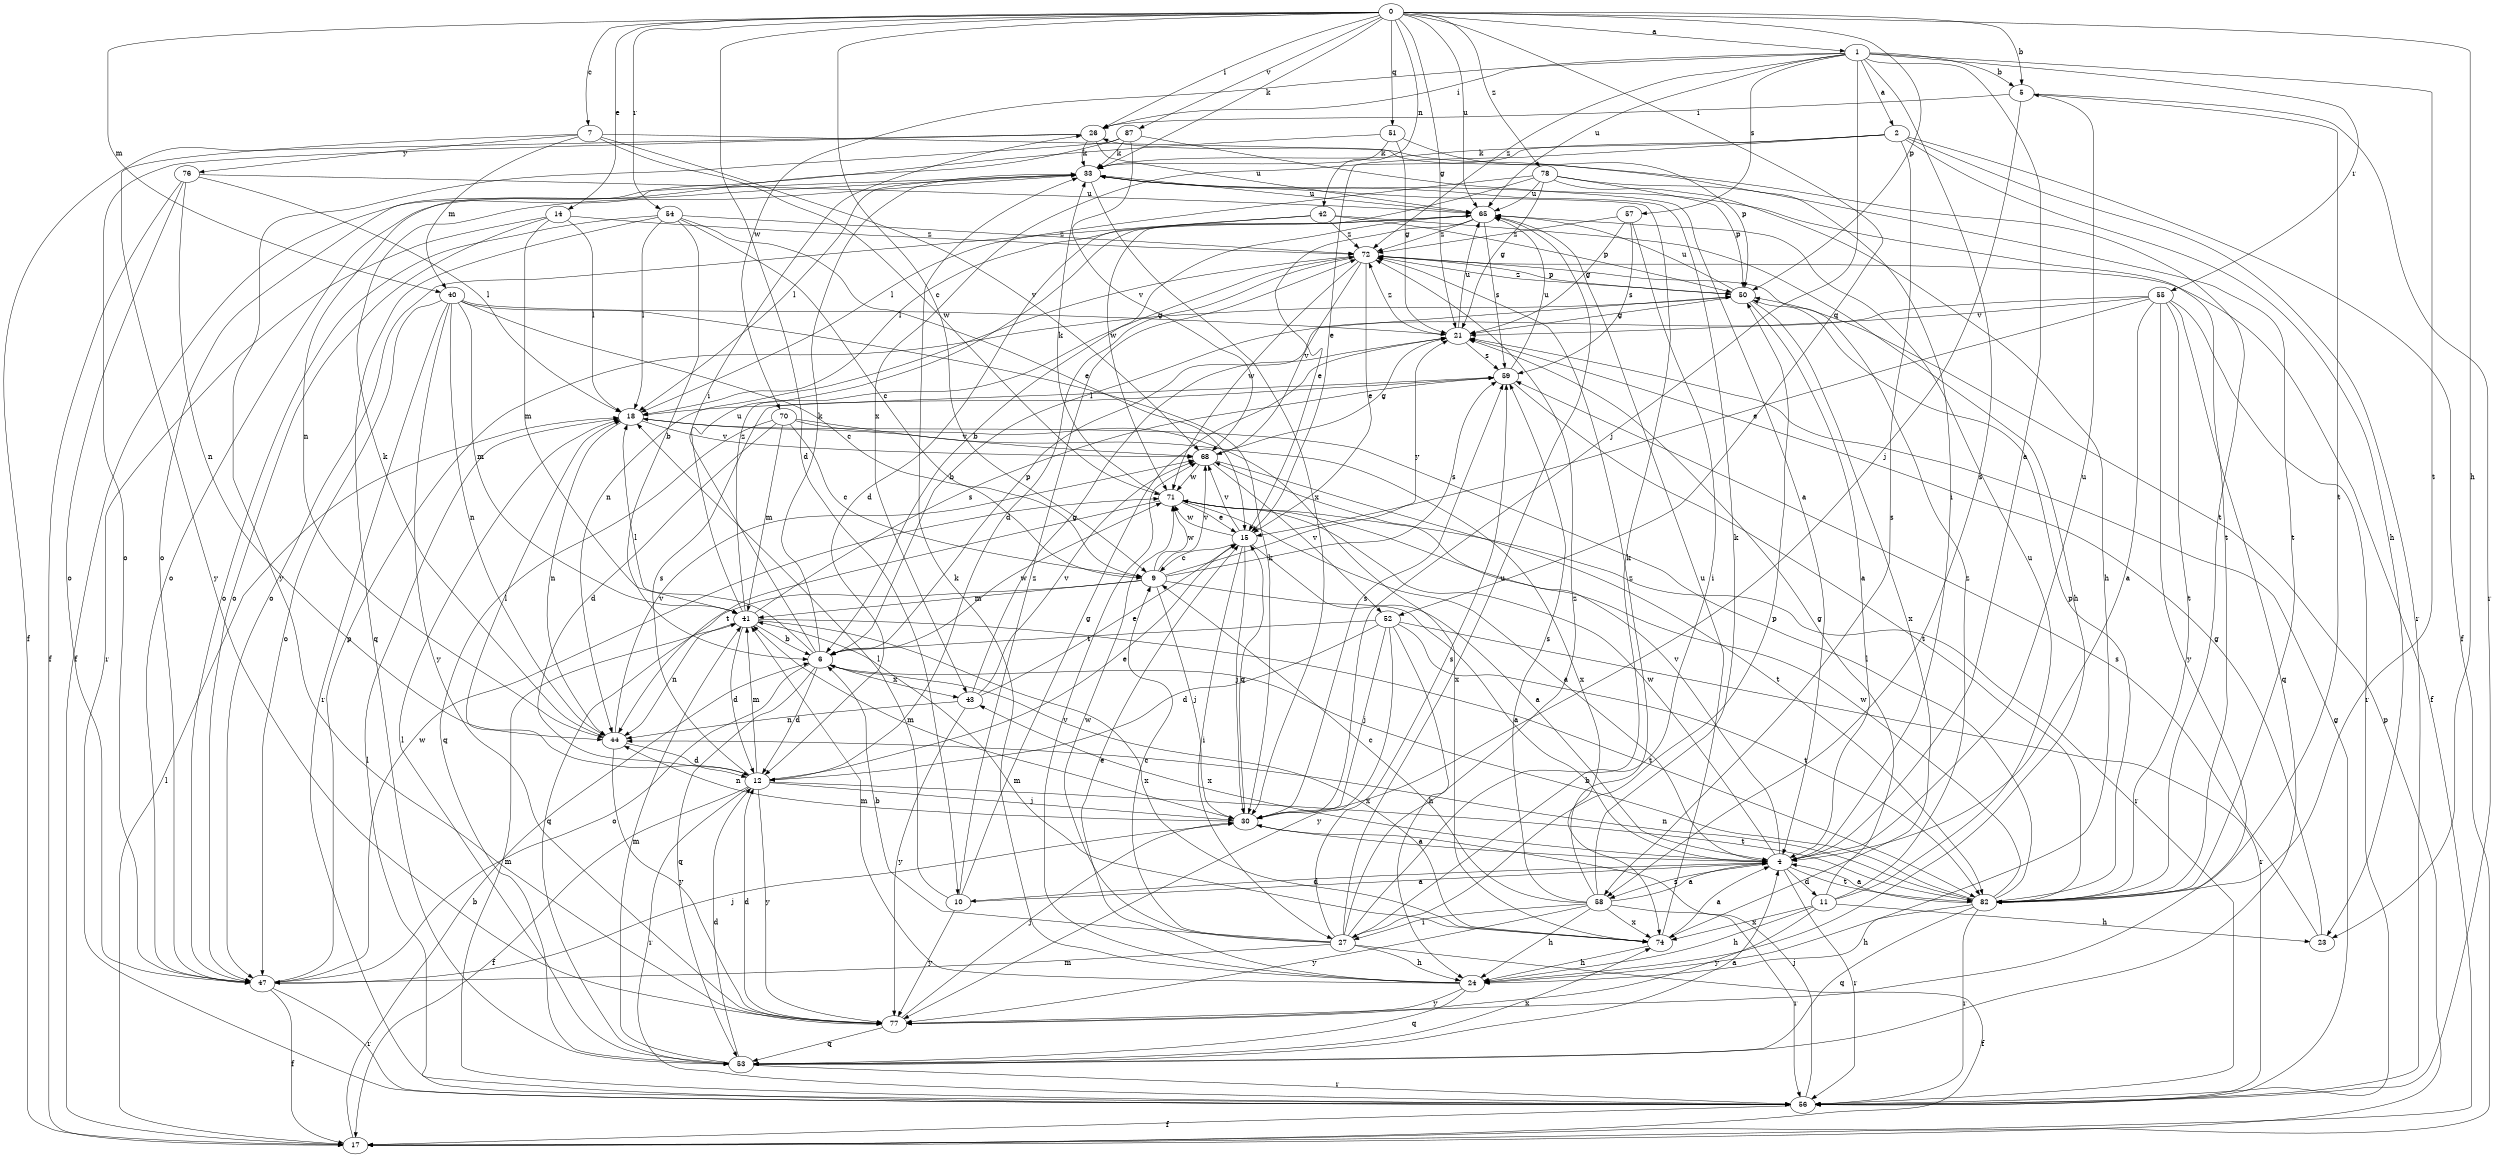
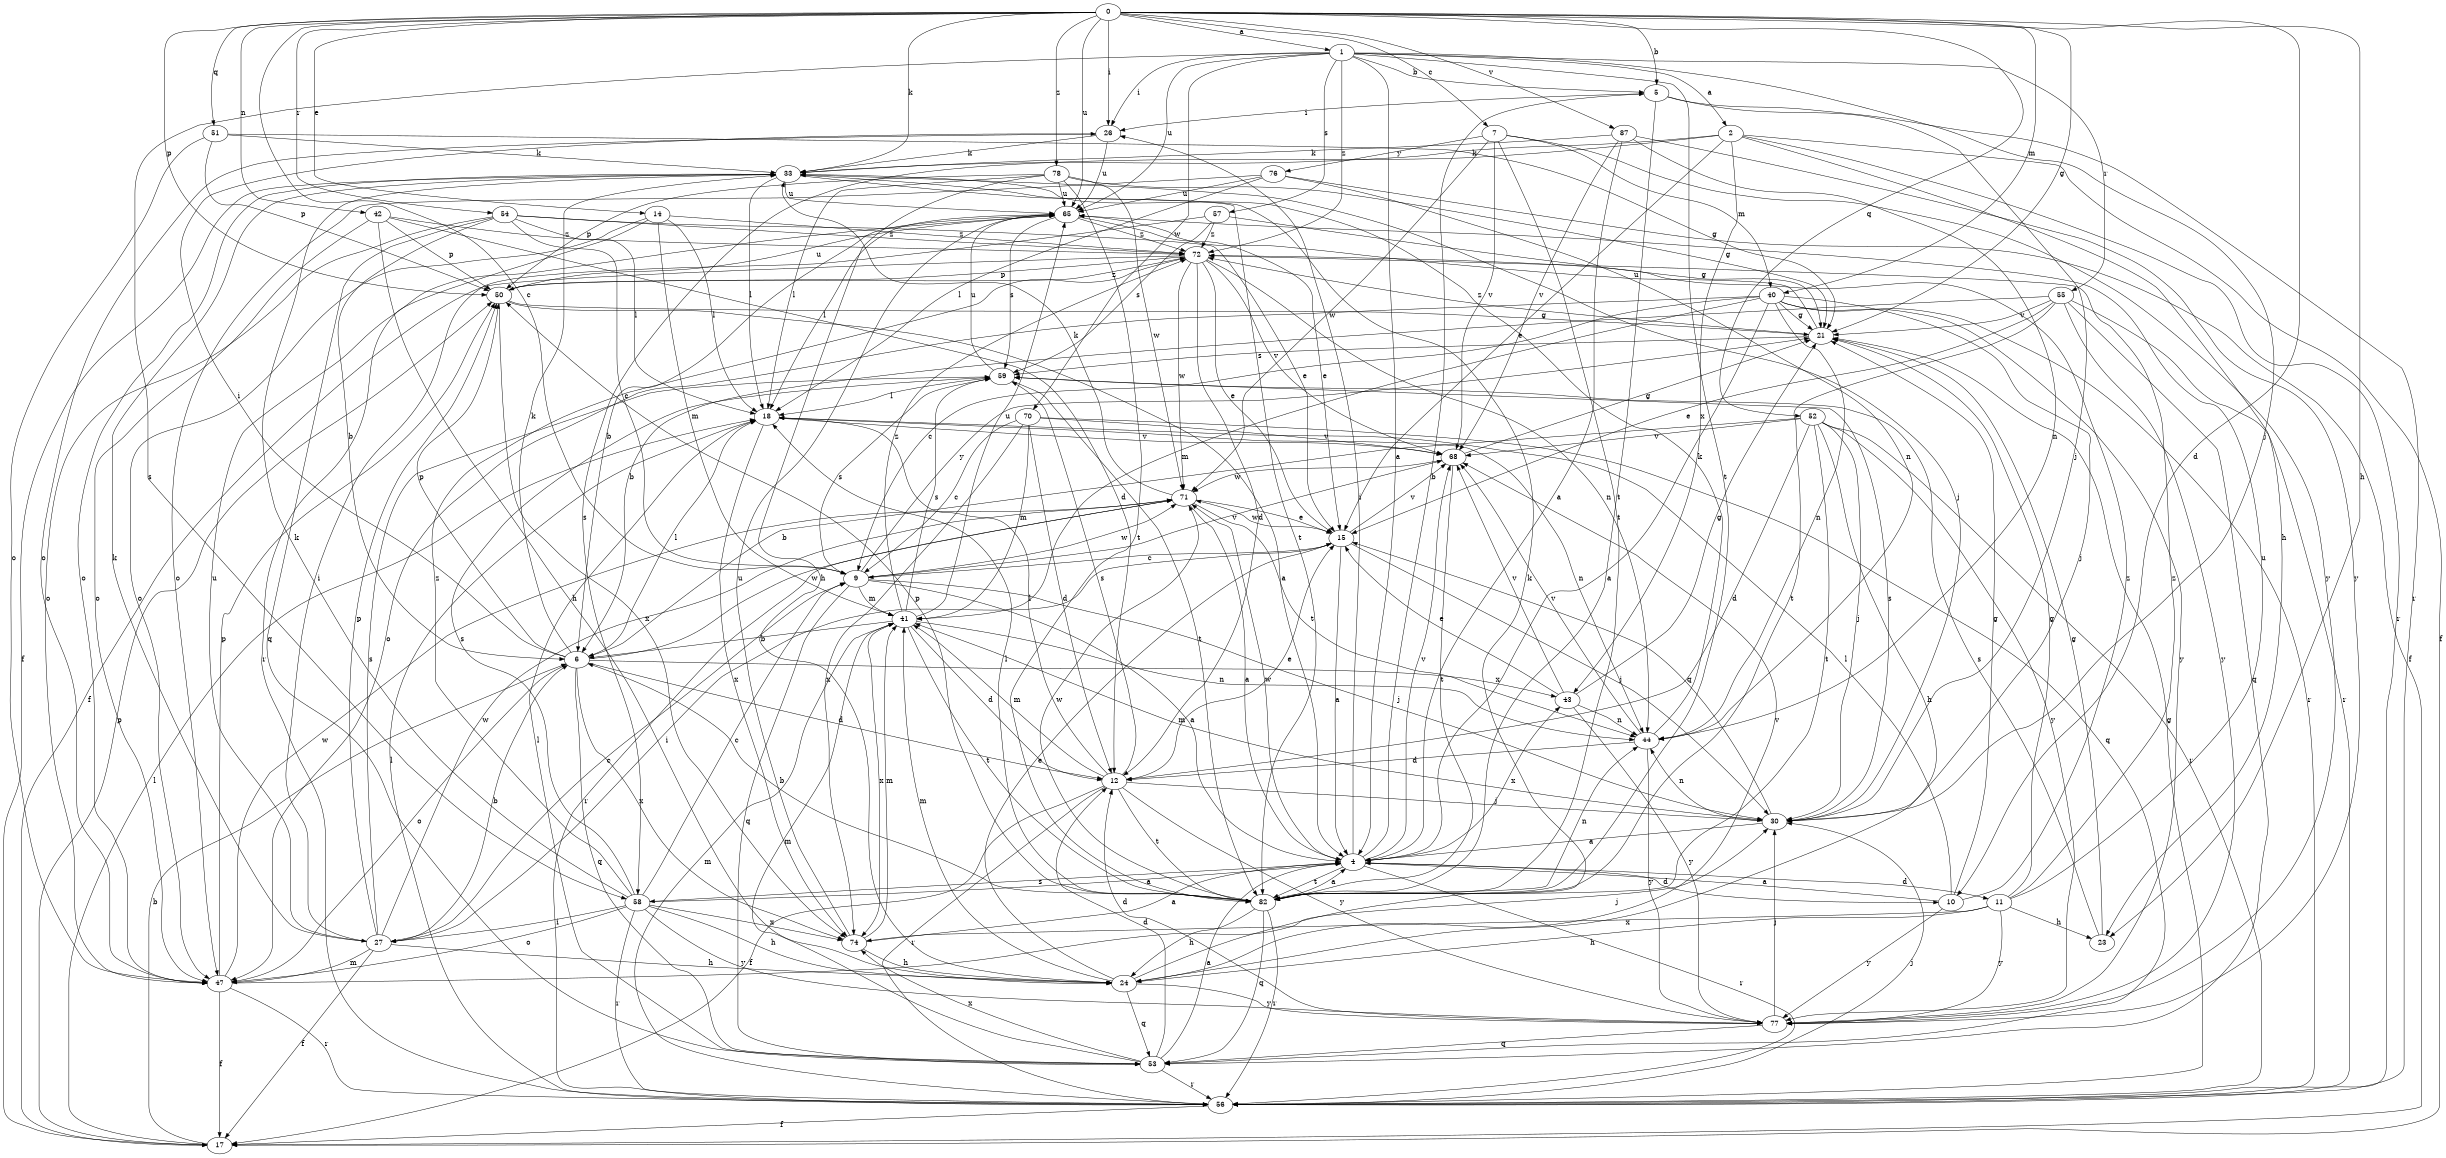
(17, 299) -> none
(2084, 478) -> (1434, 478)
(1317, 498) -> (1959, 498)
(1302, 537) -> (1635, 437)
(1270, 559) -> (2081, 559)
(1573, 603) -> none
(1089, 640) -> (784, 538)
(2095, 645) -> (1563, 591)
none -> (434, 954)
